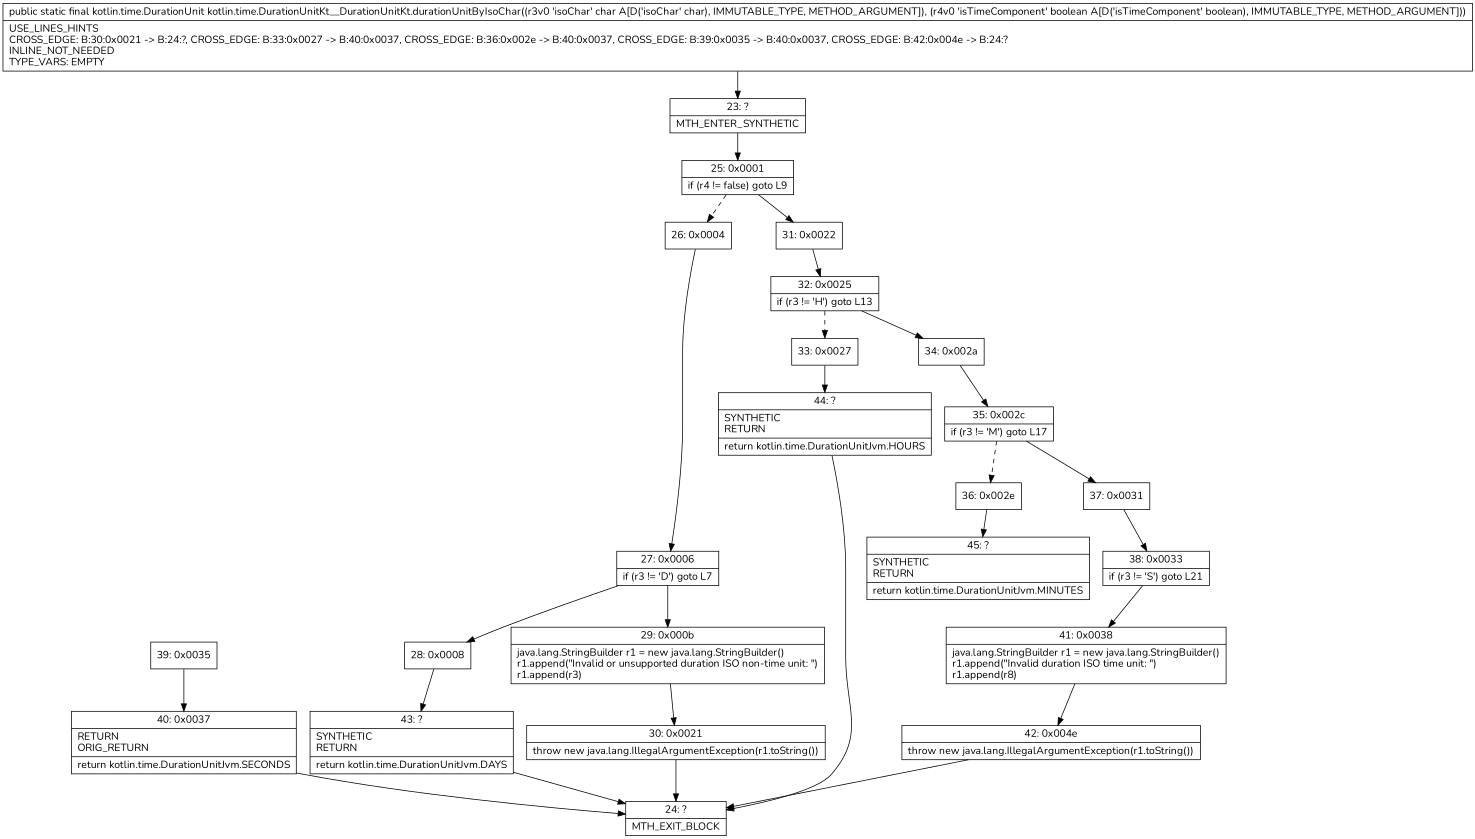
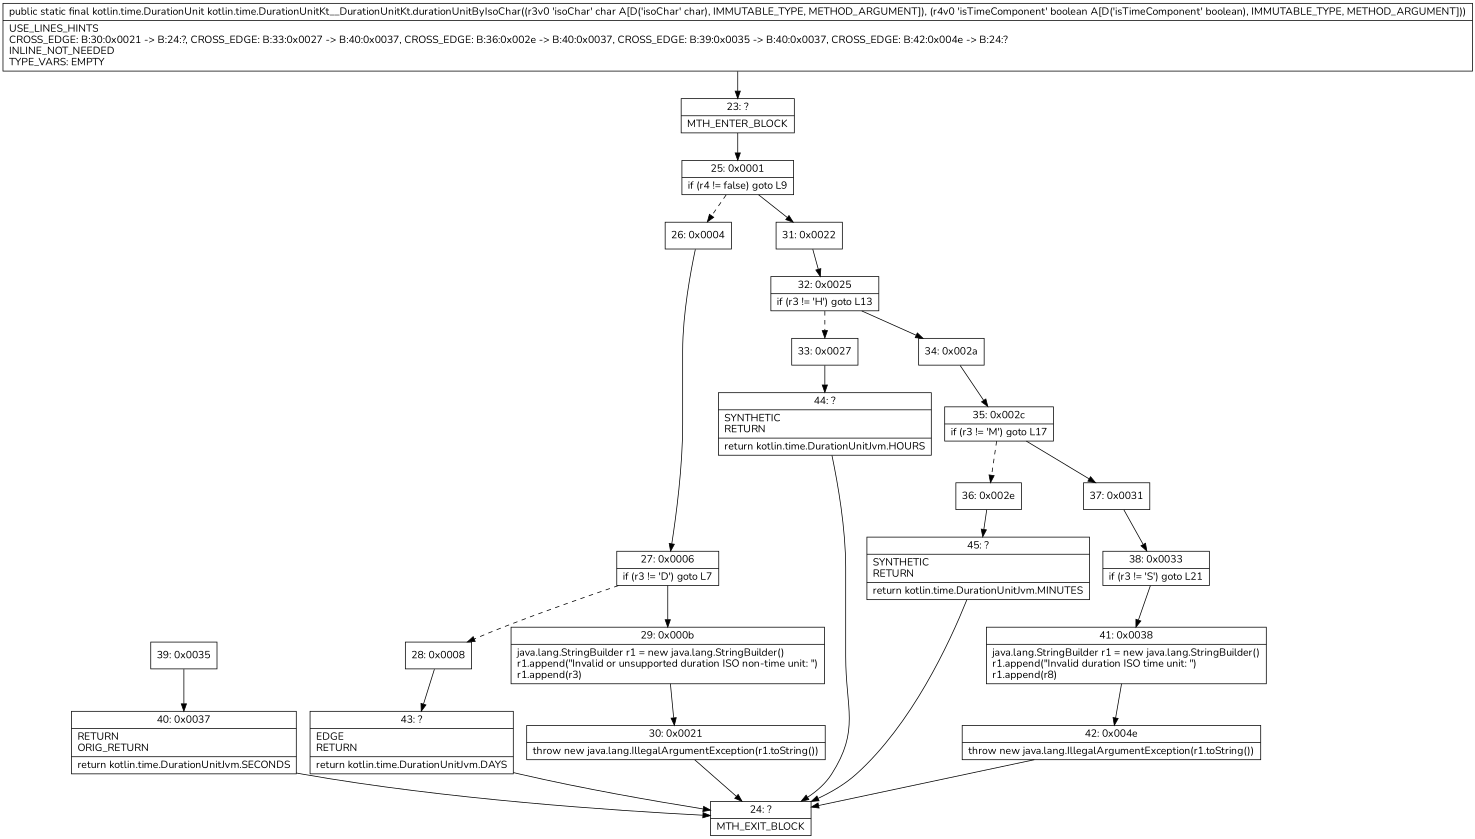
(738, 124) -> (738, 124)
(546, 611) -> (546, 611)
none -> (909, 712)
(344, 737) -> (330, 737)
